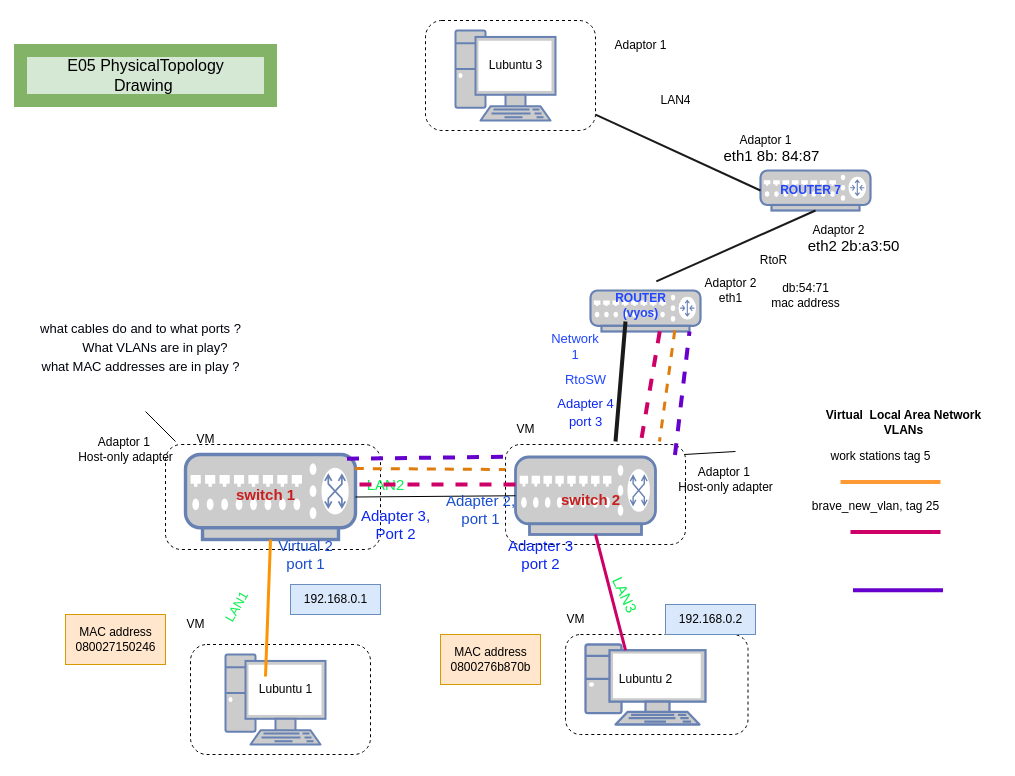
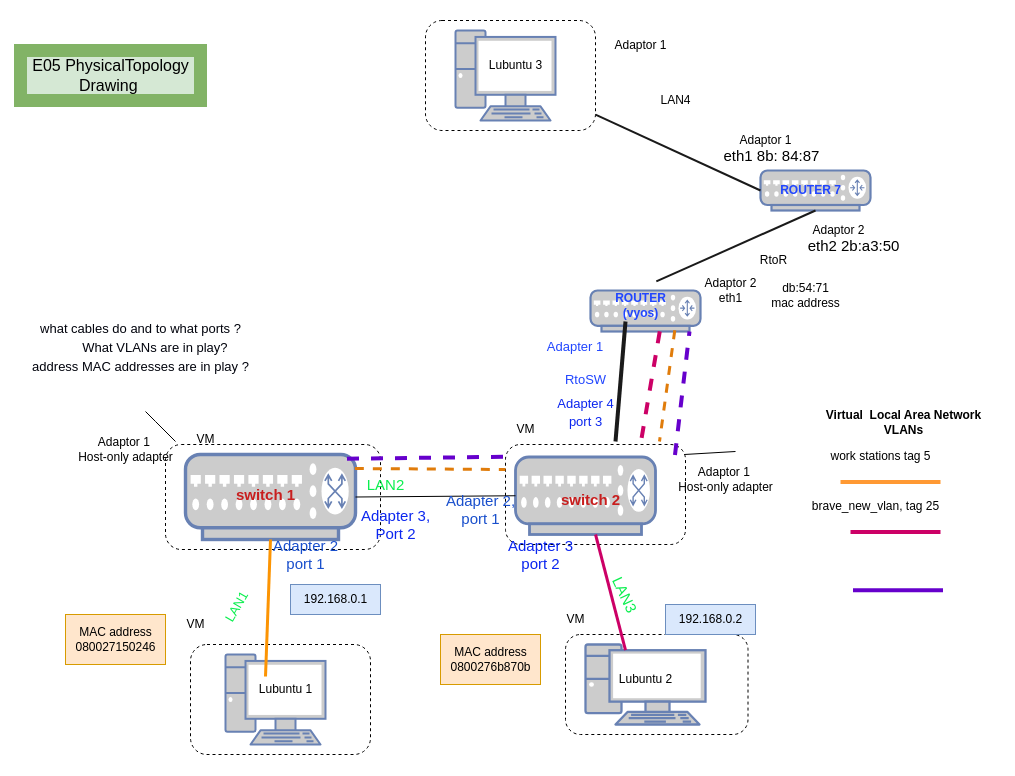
(146, 76) -> (111, 76)
(141, 347) -> (141, 347)
(576, 347) -> (576, 347)
(485, 484) -> none
(306, 555) -> (306, 555)
